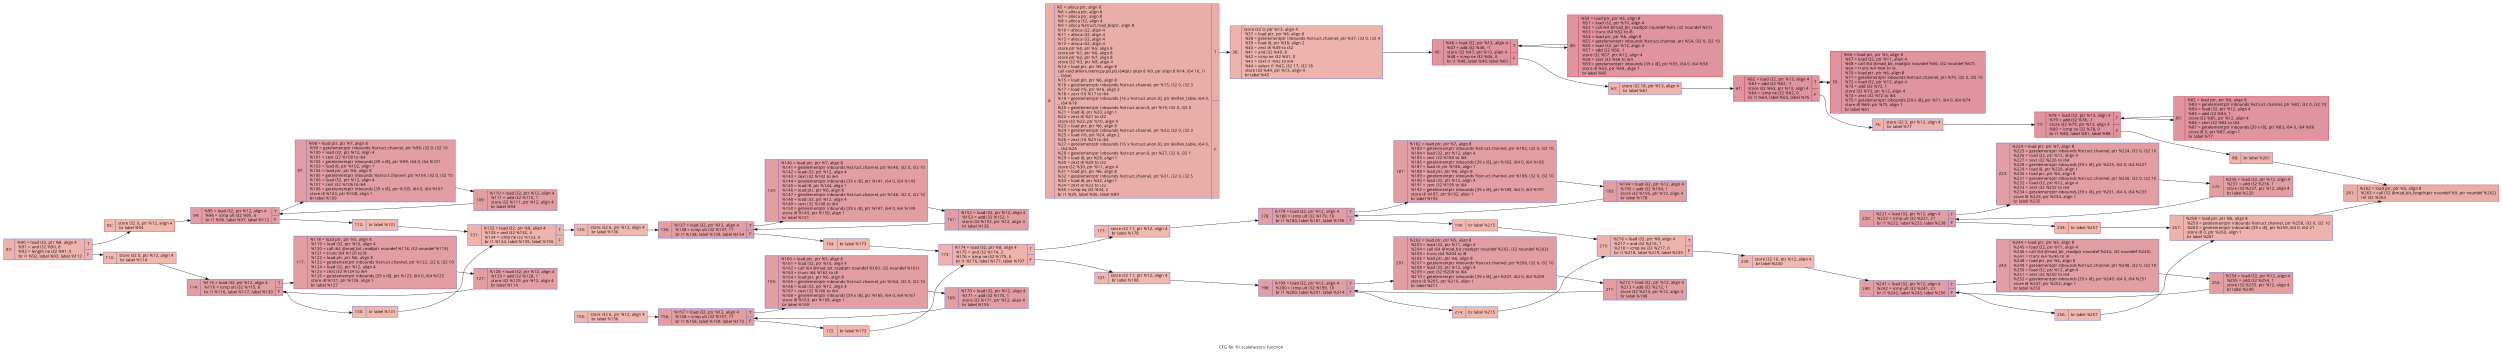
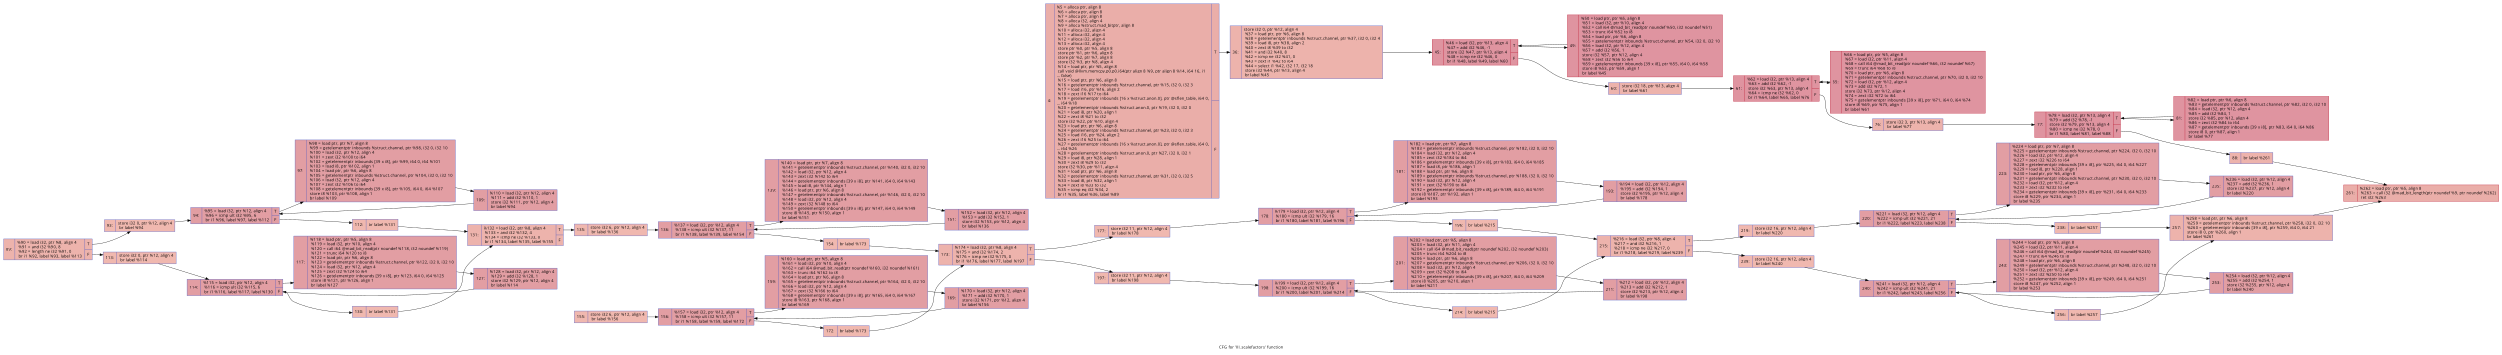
(140, 226) -> (140, 226)
(2078, 228) -> (2078, 228)
none -> (1776, 231)
